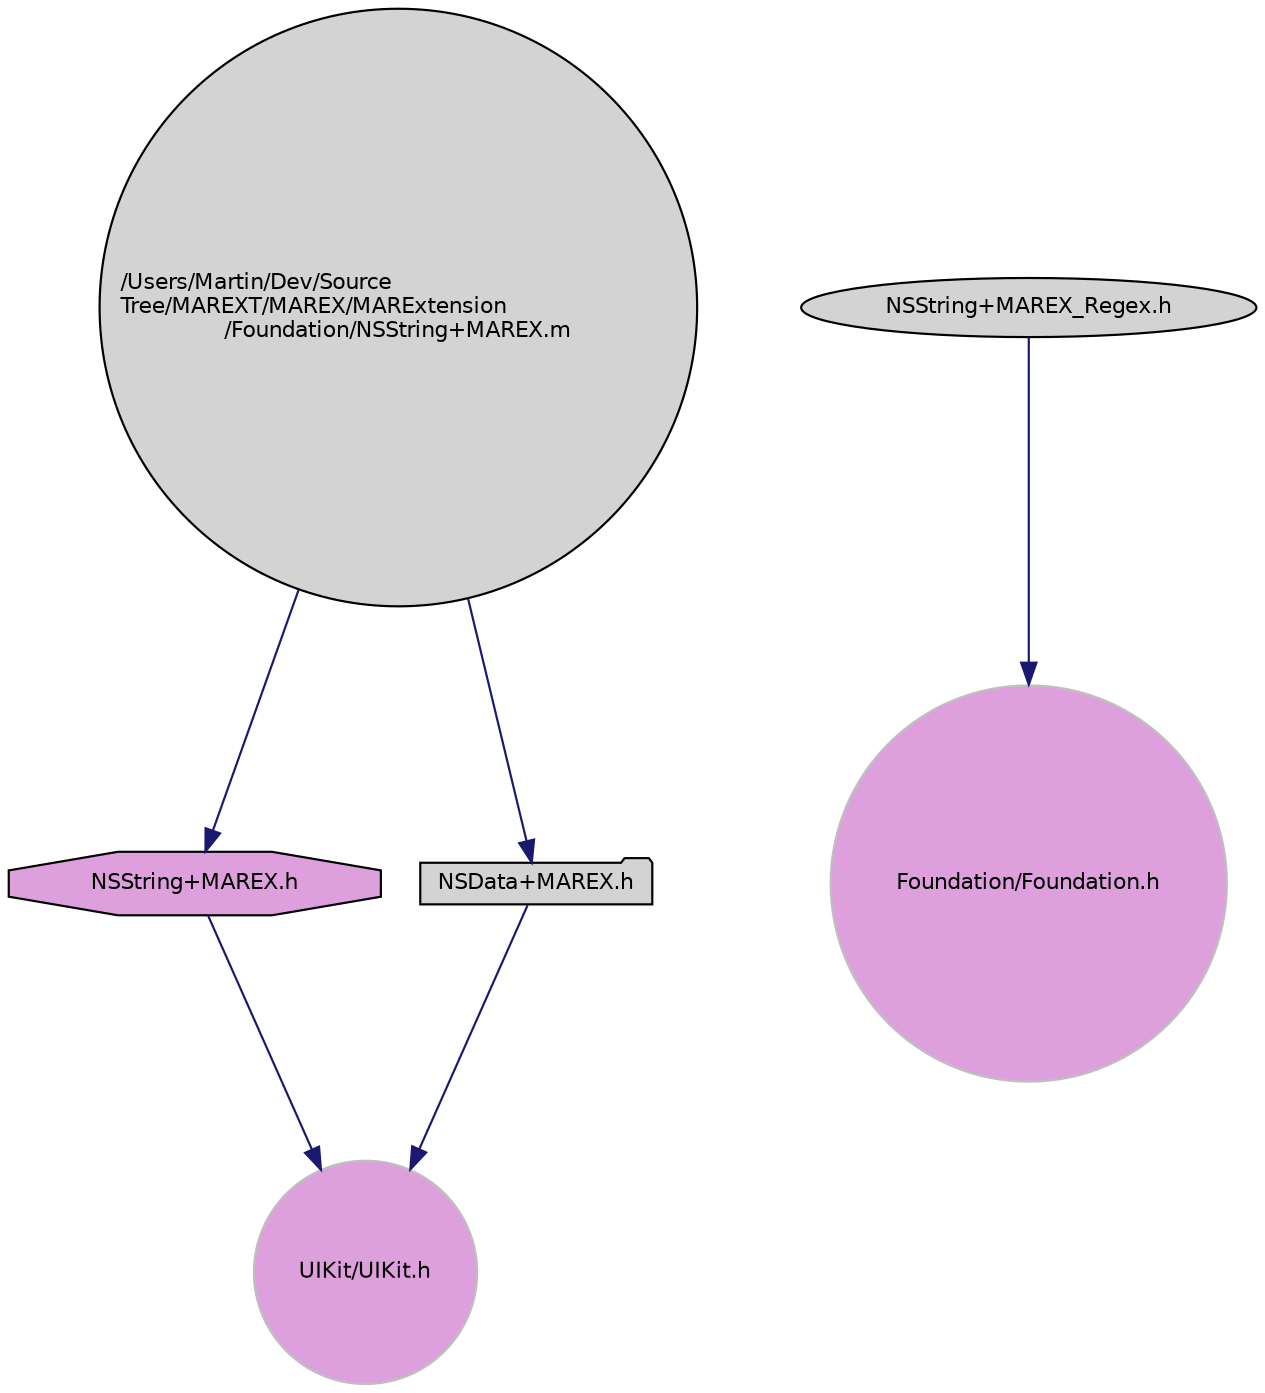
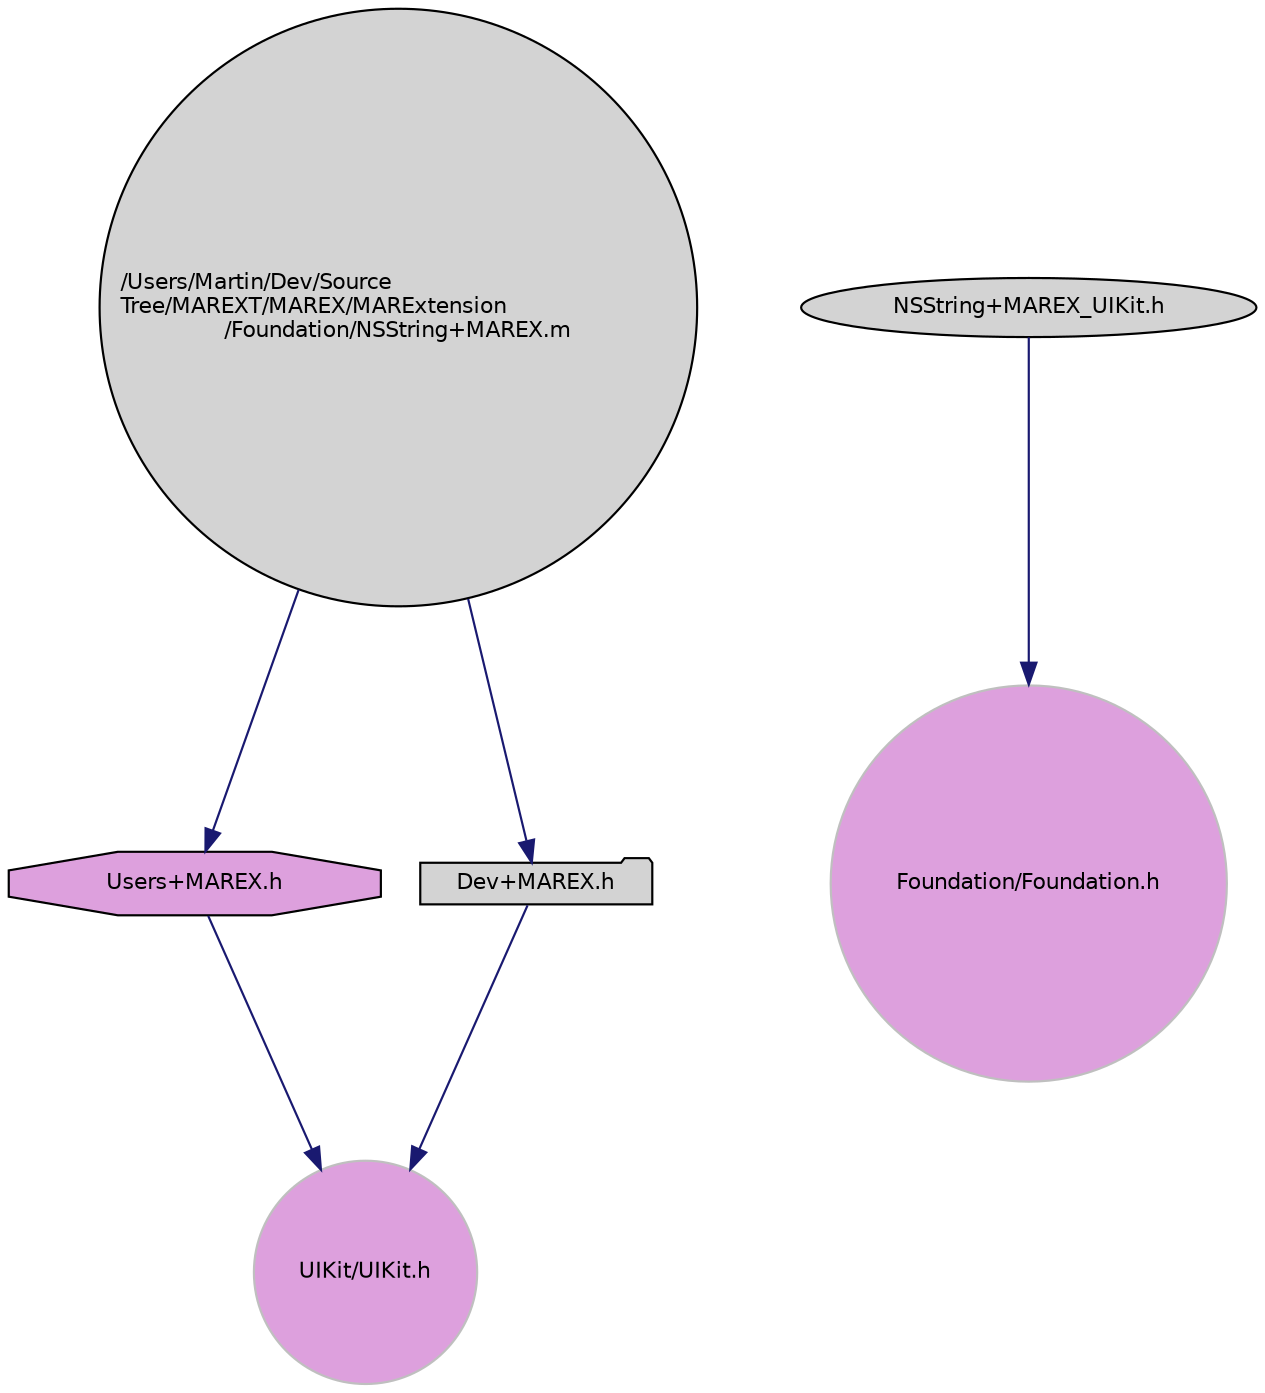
(1029, 308) -> (1029, 308)
(195, 884) -> (195, 884)
(536, 884) -> (536, 884)
